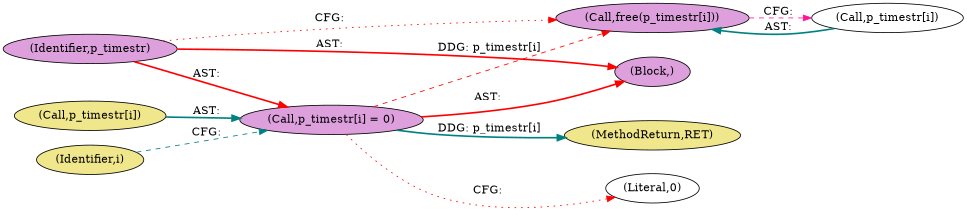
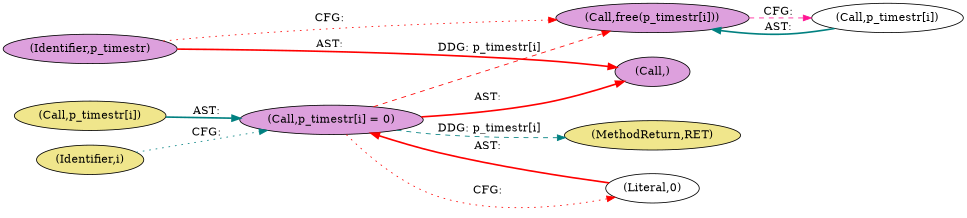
(653, 72) -> (653, 72)
(207, 83) -> (493, 164)
(477, 137) -> (477, 137)
(198, 142) -> (198, 142)
